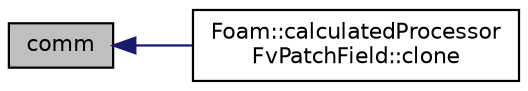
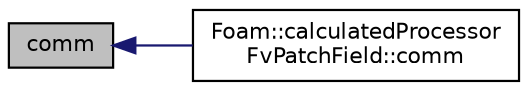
(356, 45) -> (356, 45)
